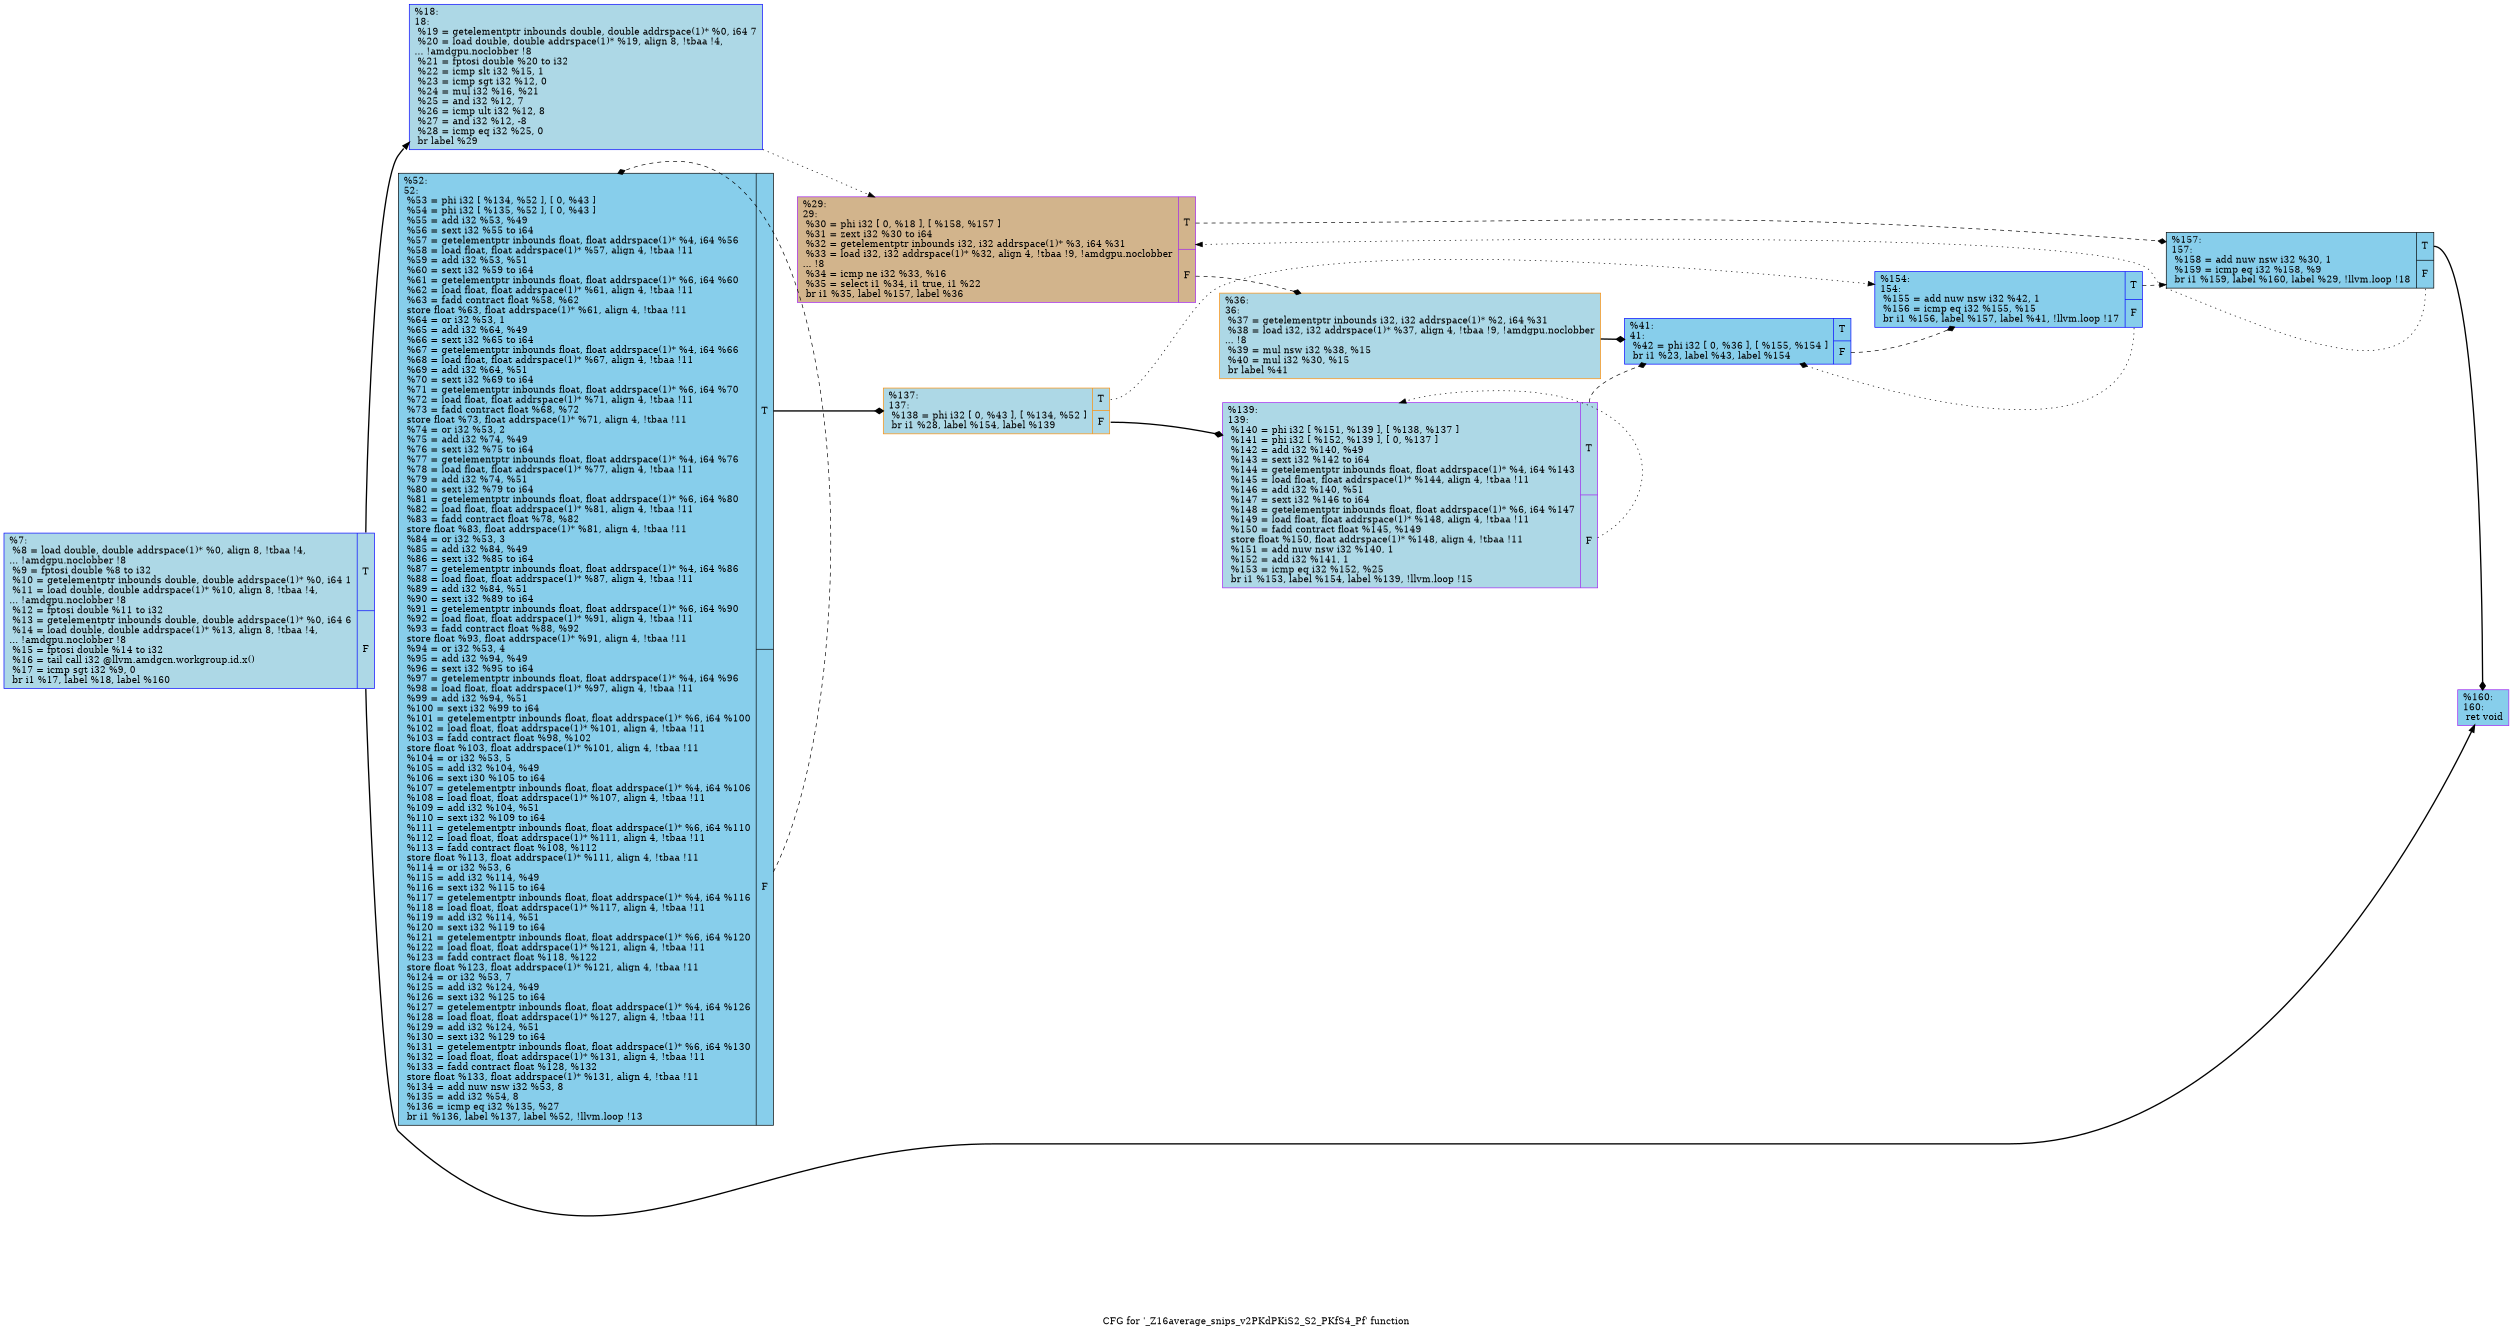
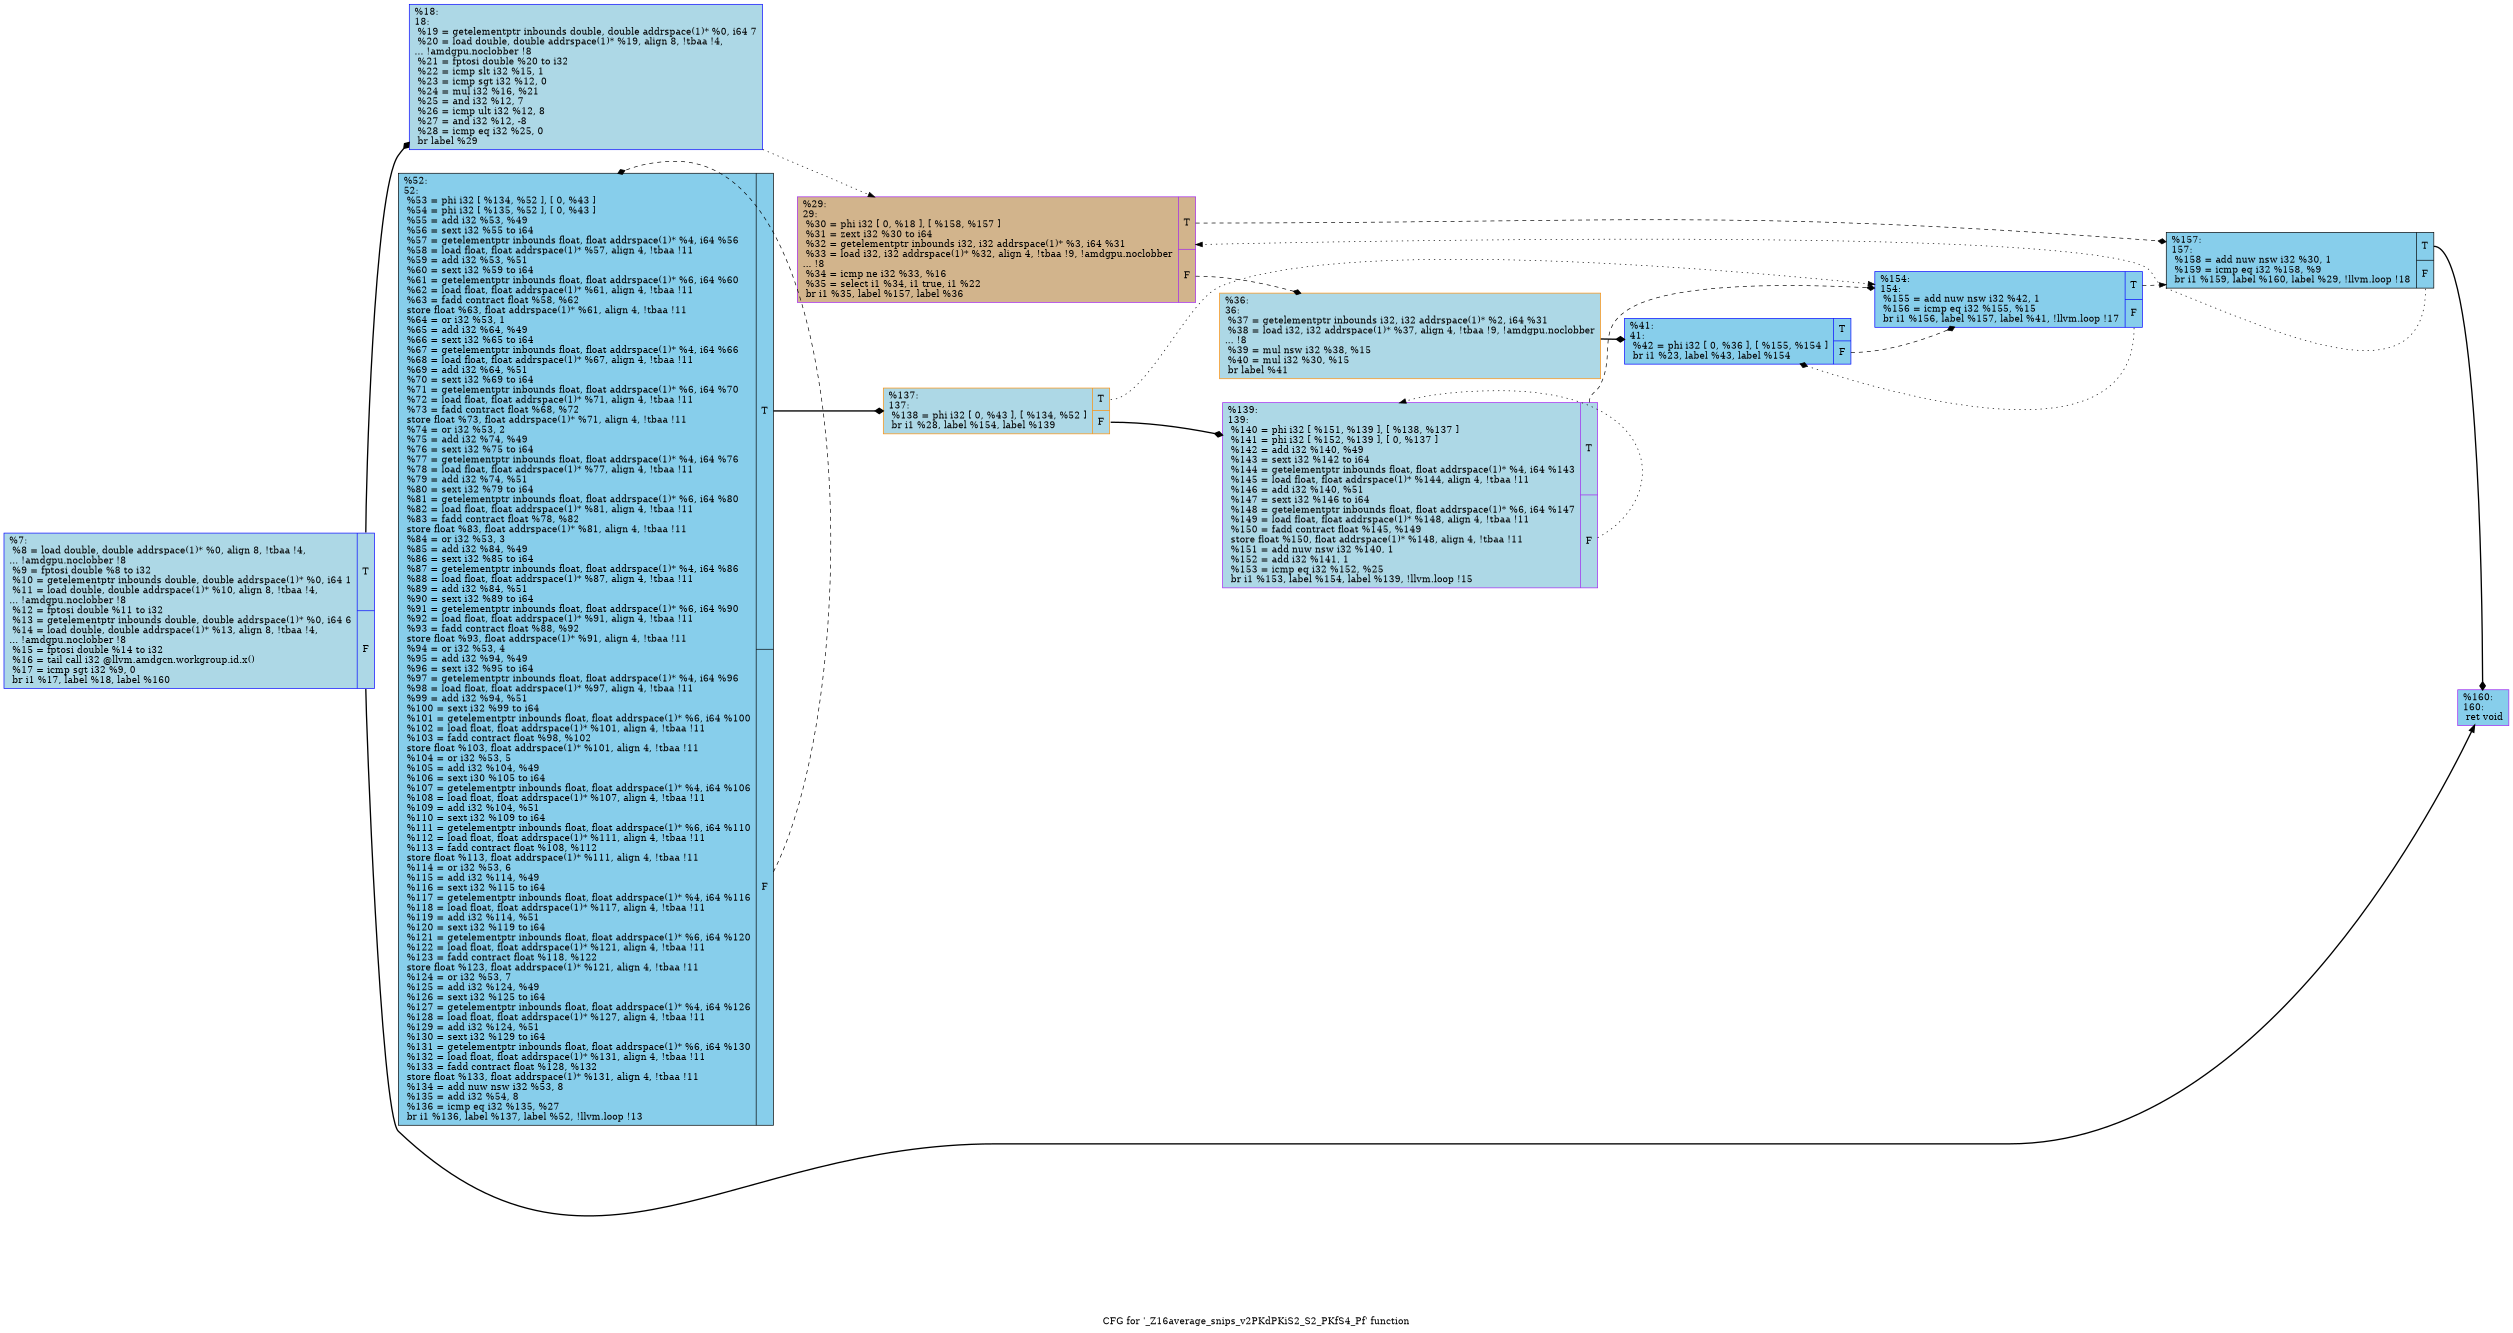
(373, 338) -> (373, 338)
(1610, 379) -> (1694, 291)
